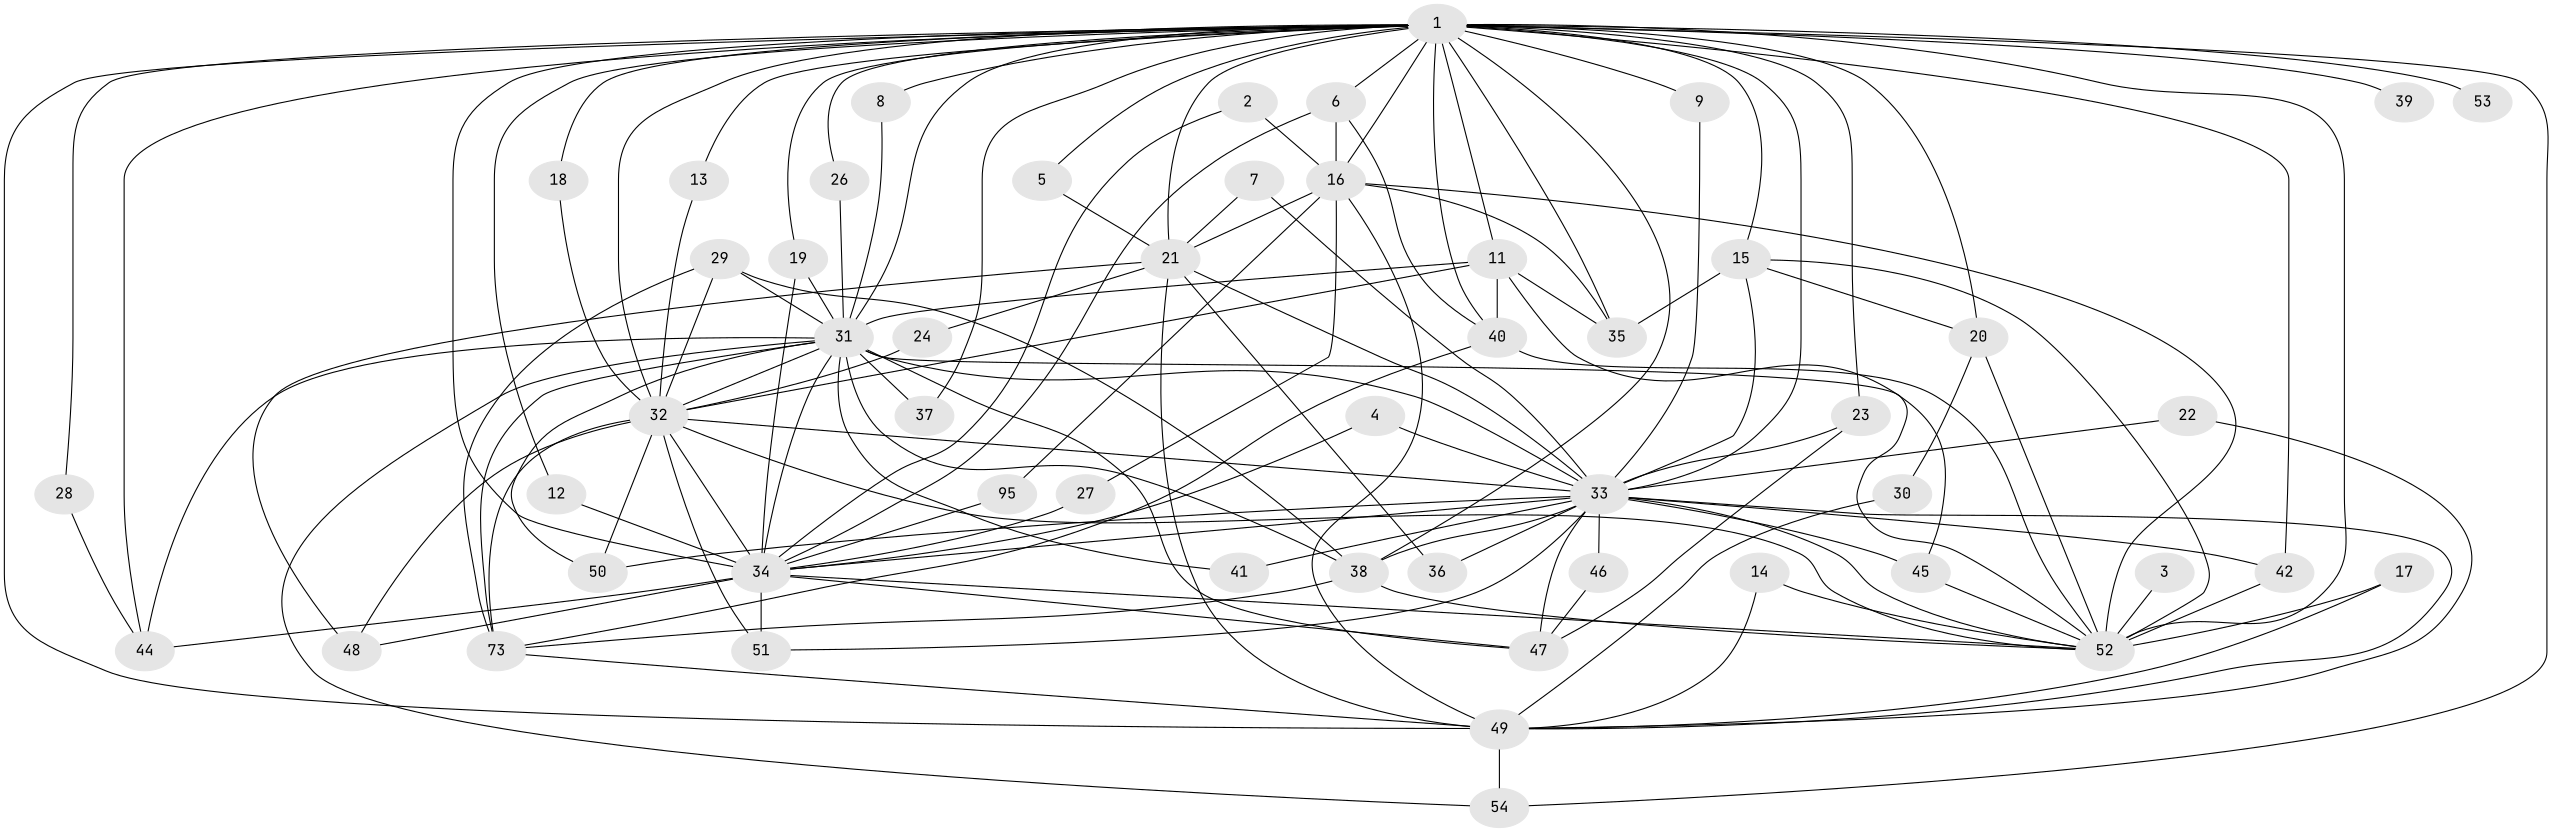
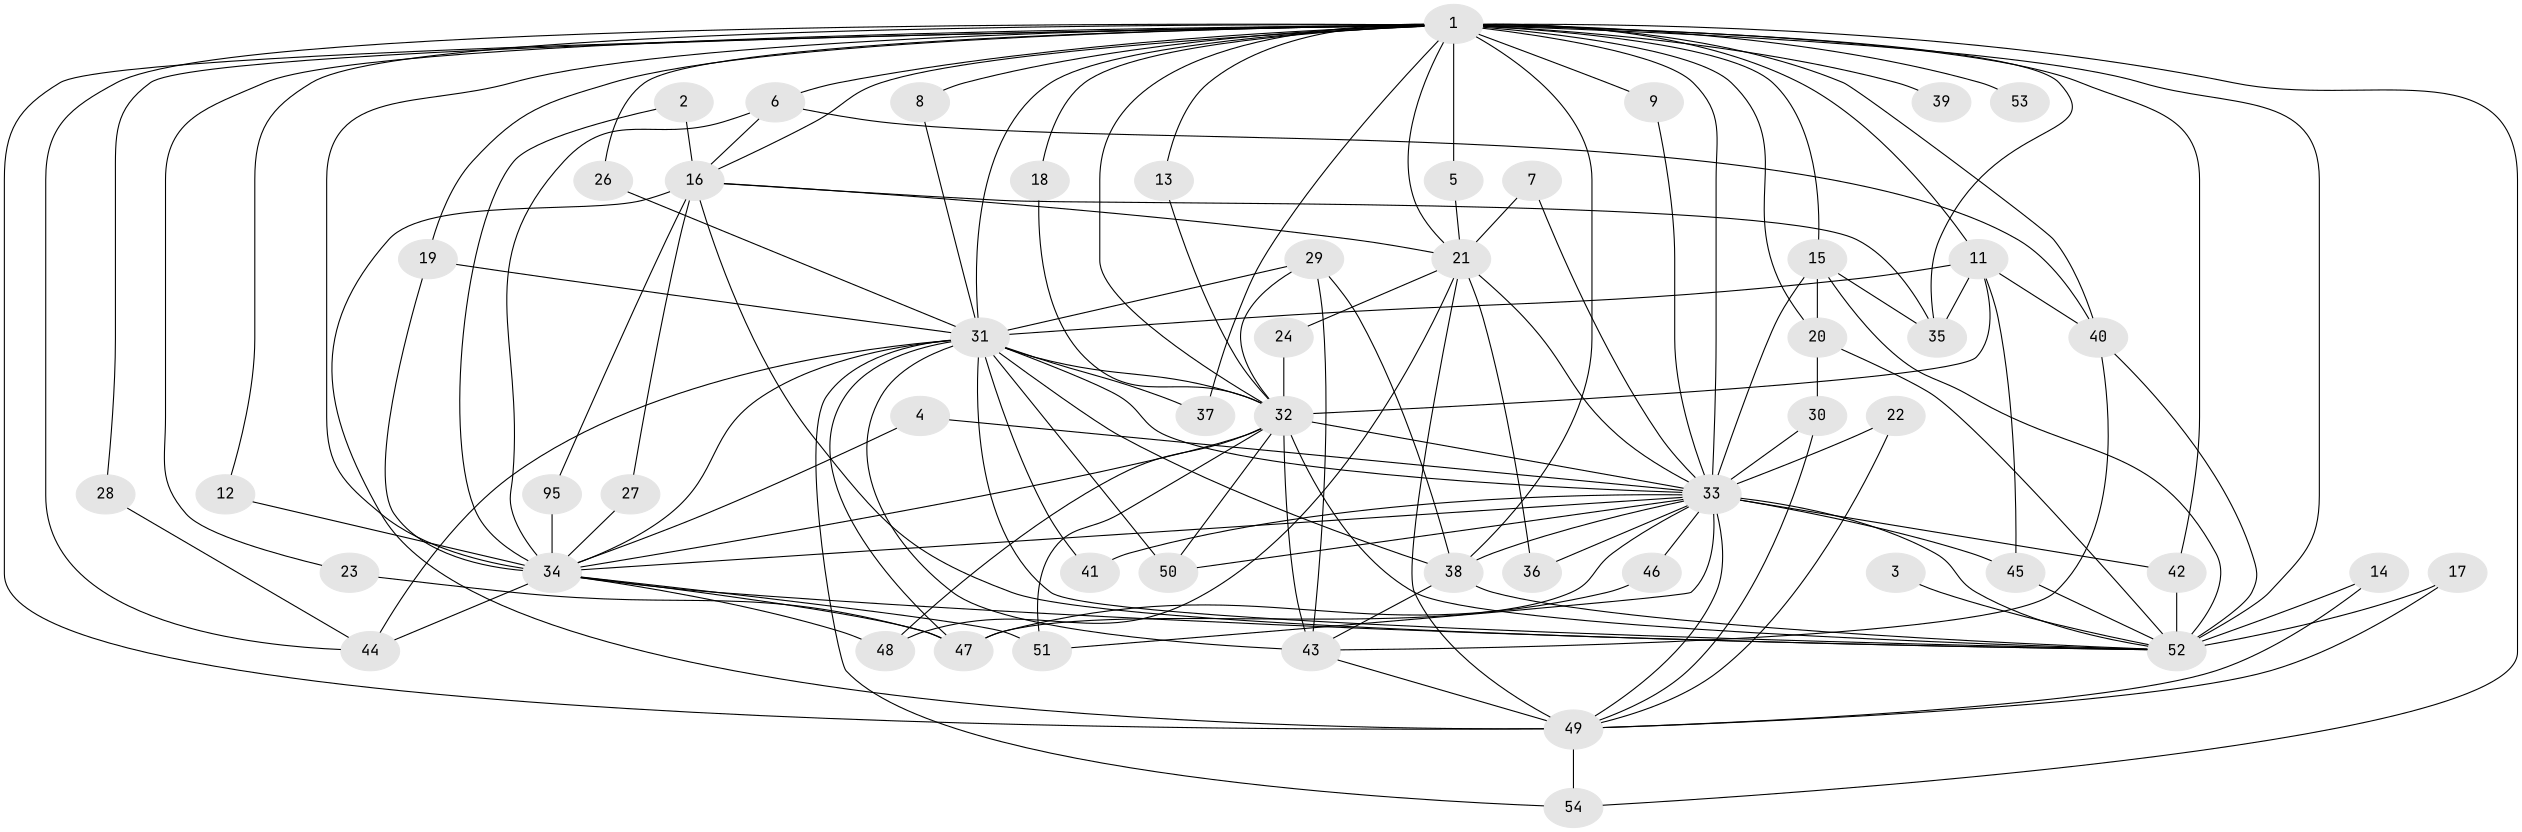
(1747, 452) -> (1764, 455)
(497, 651) -> (1311, 651)
